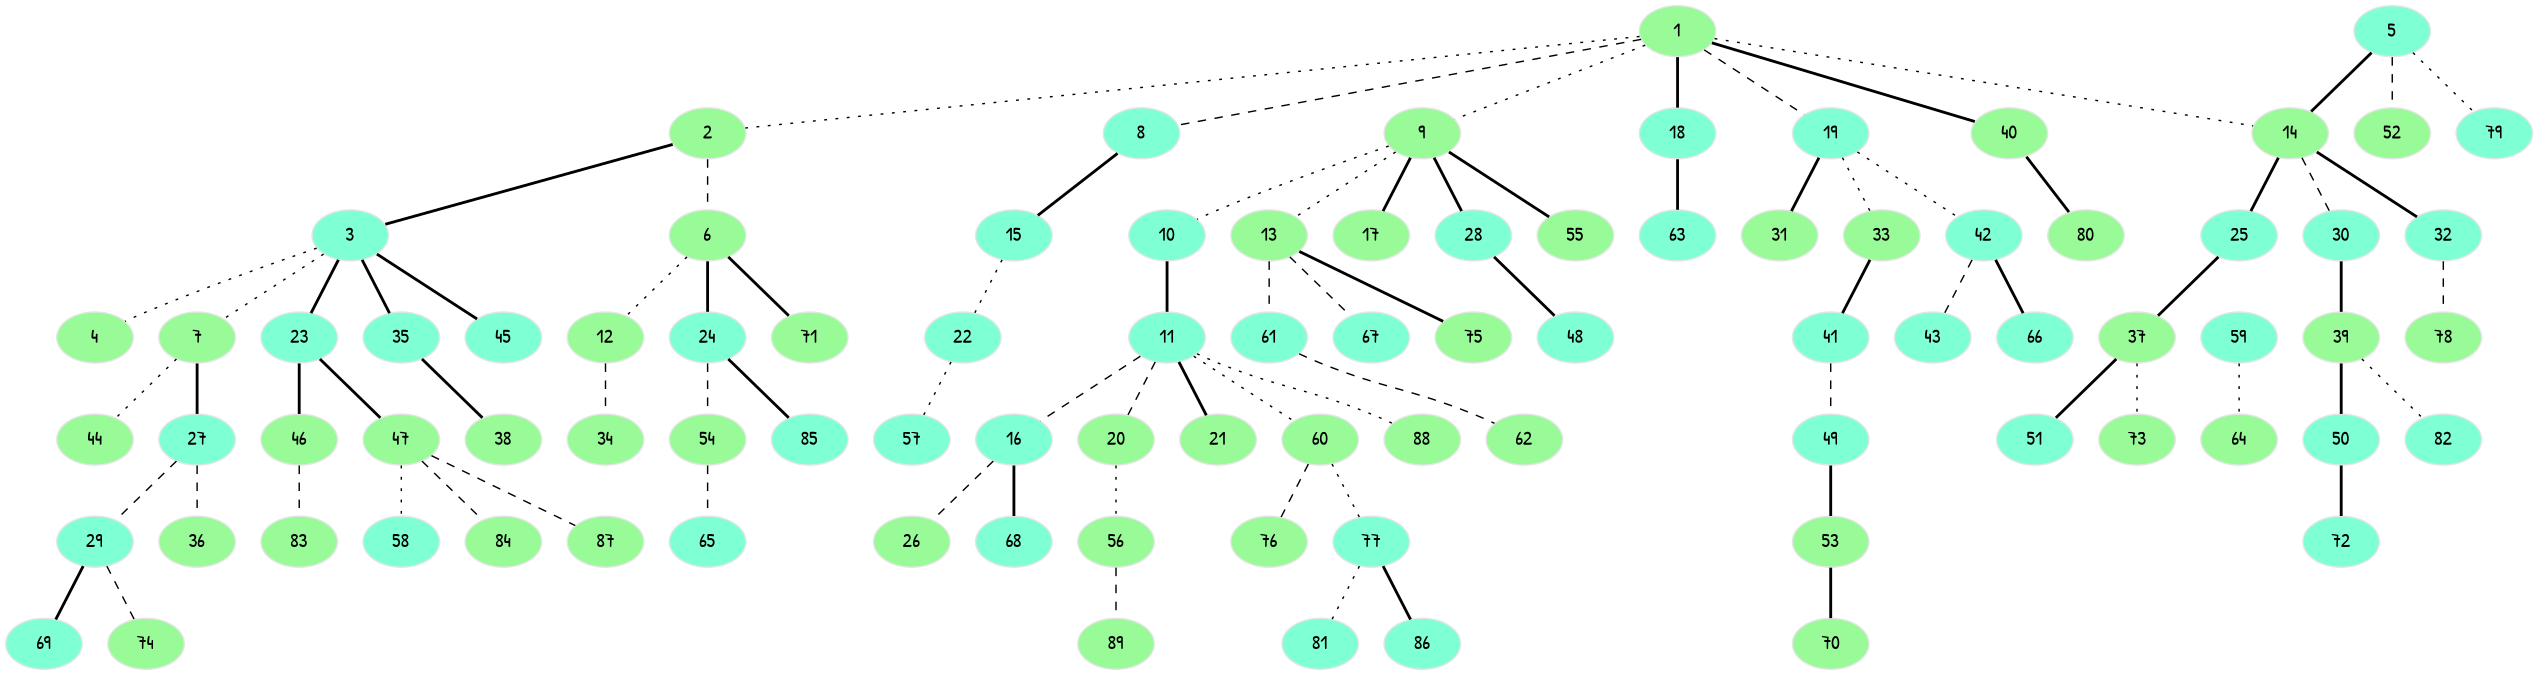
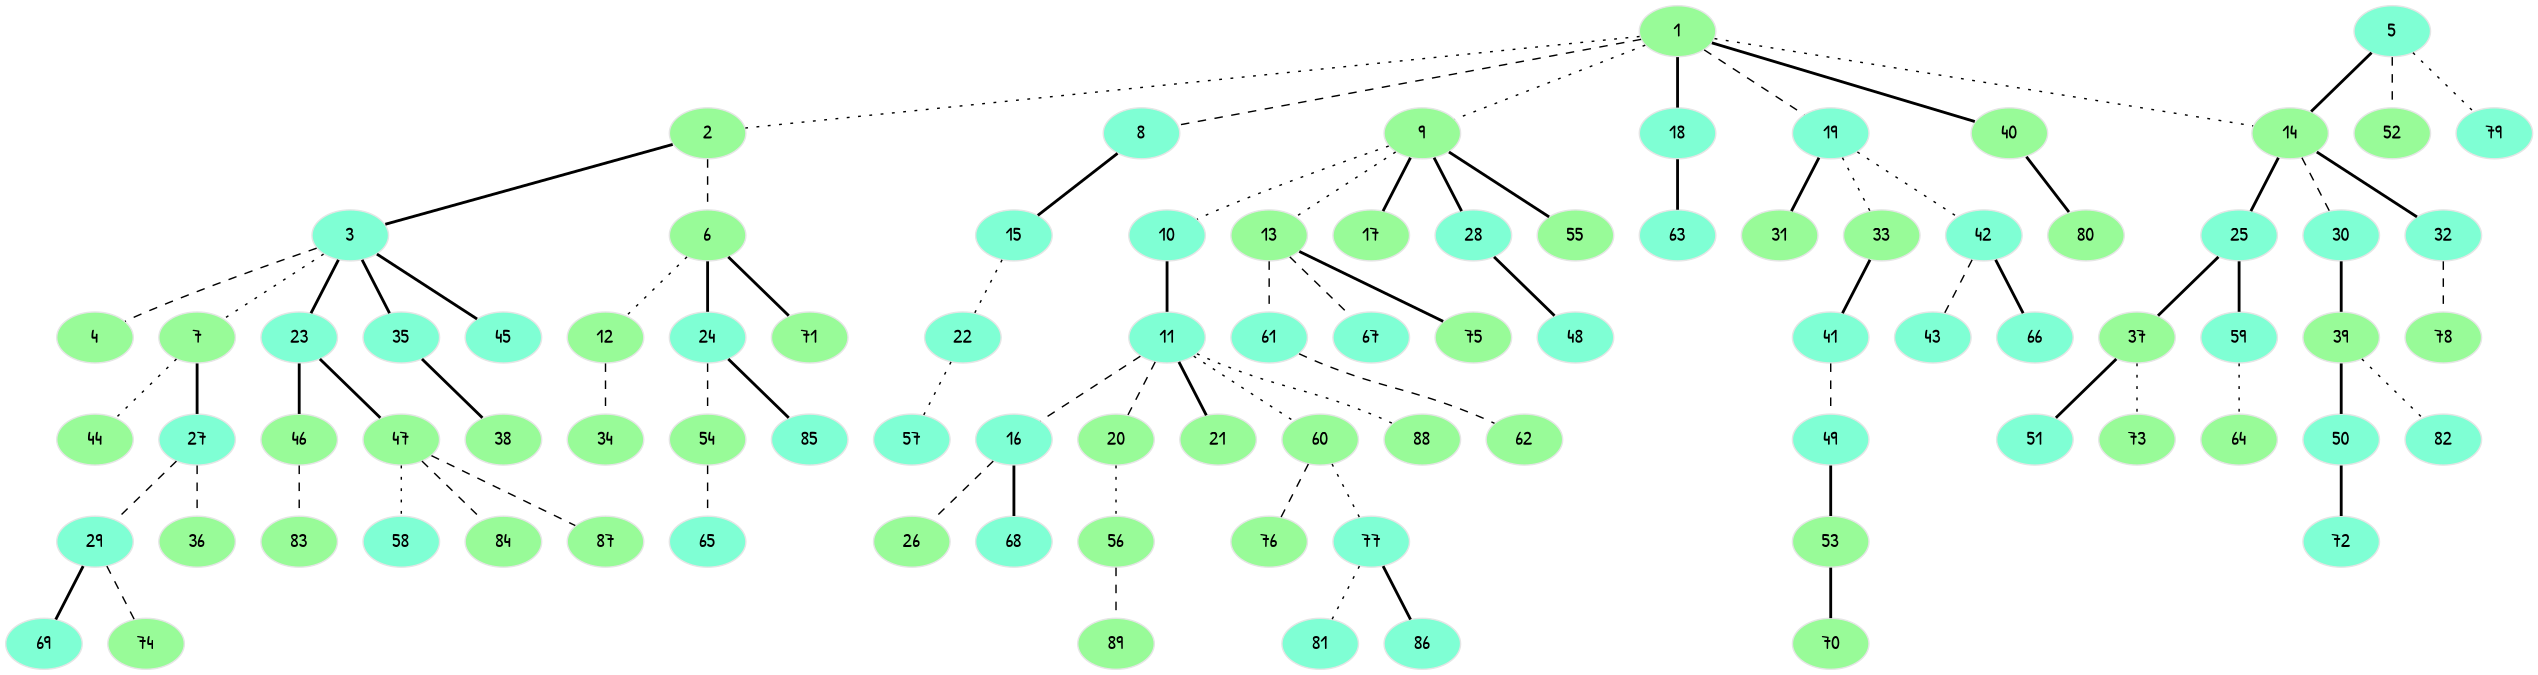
(220, 283) -> (220, 283)
none -> (2239, 287)
